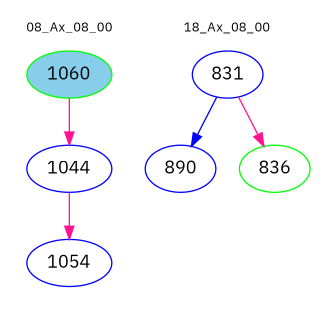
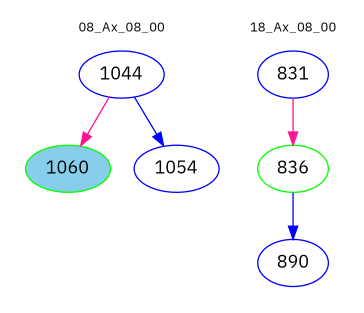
(69, 115) -> (98, 116)
(207, 116) -> (293, 209)
(69, 209) -> (146, 116)
